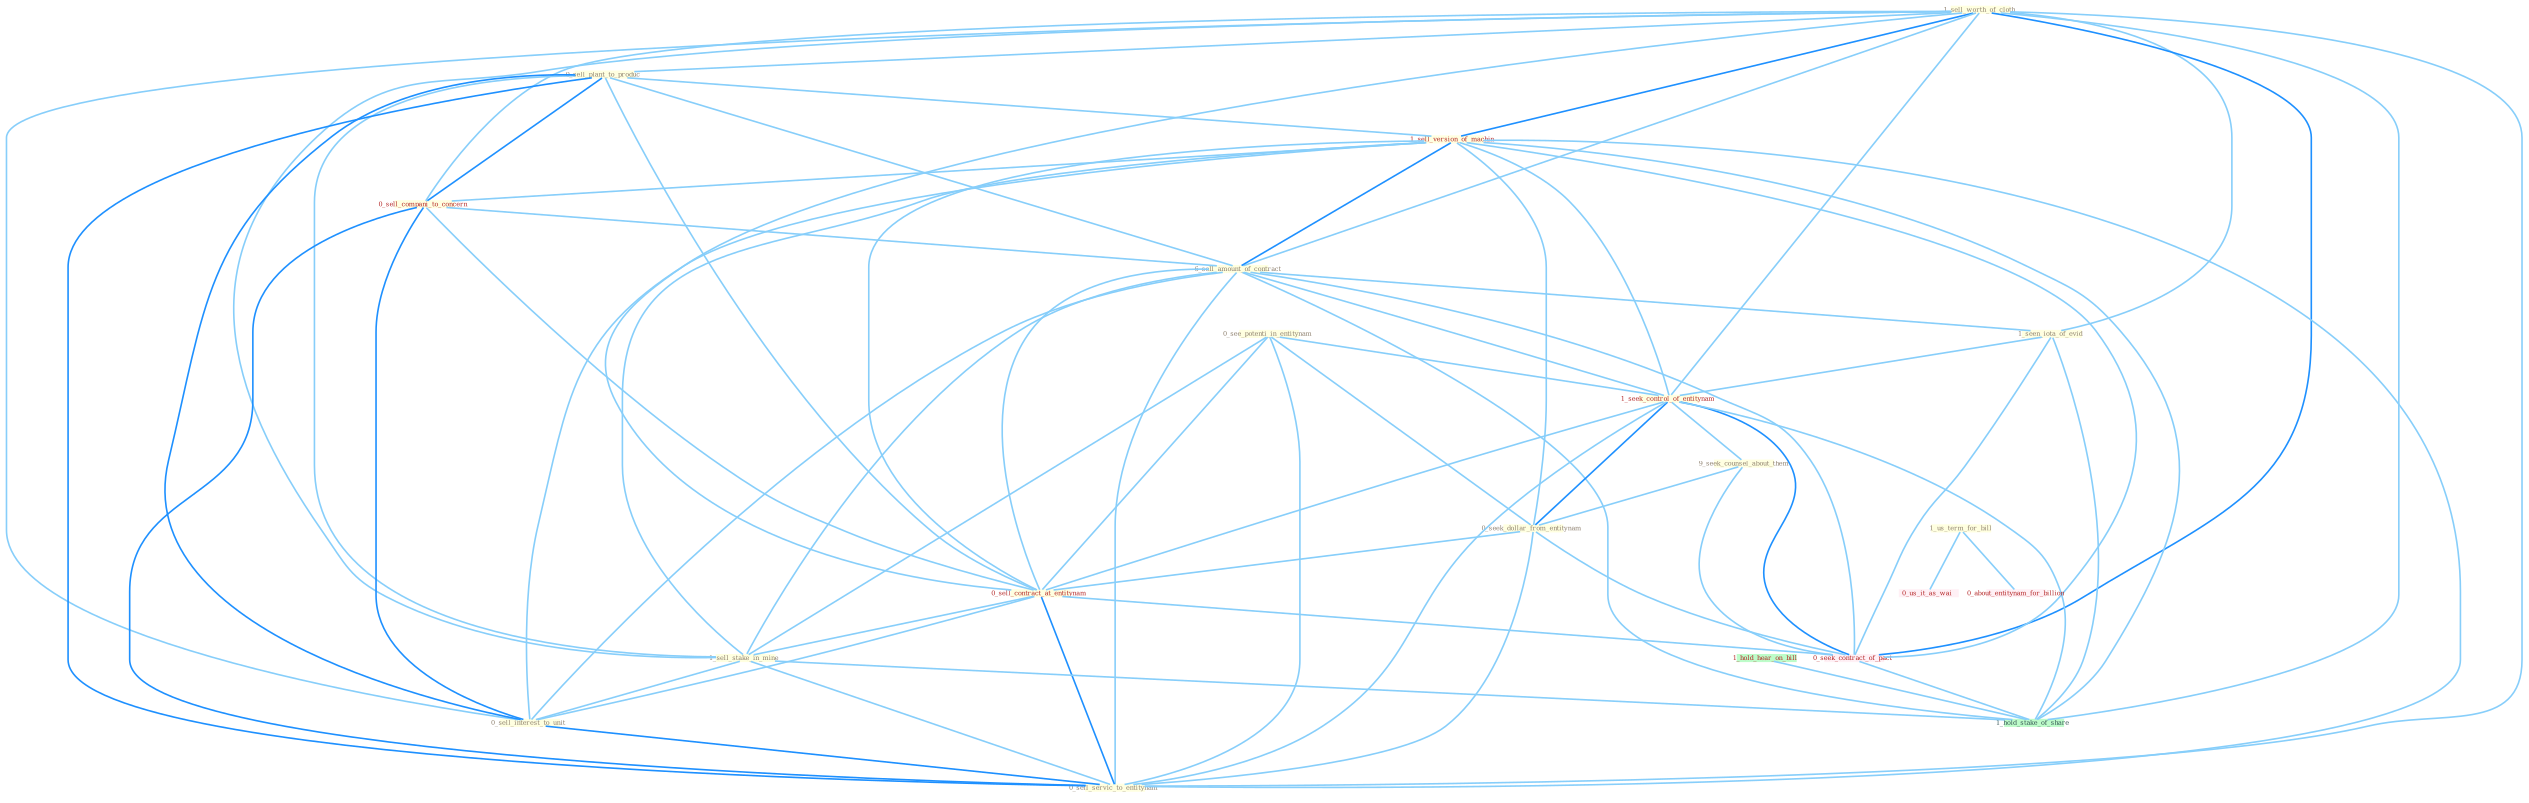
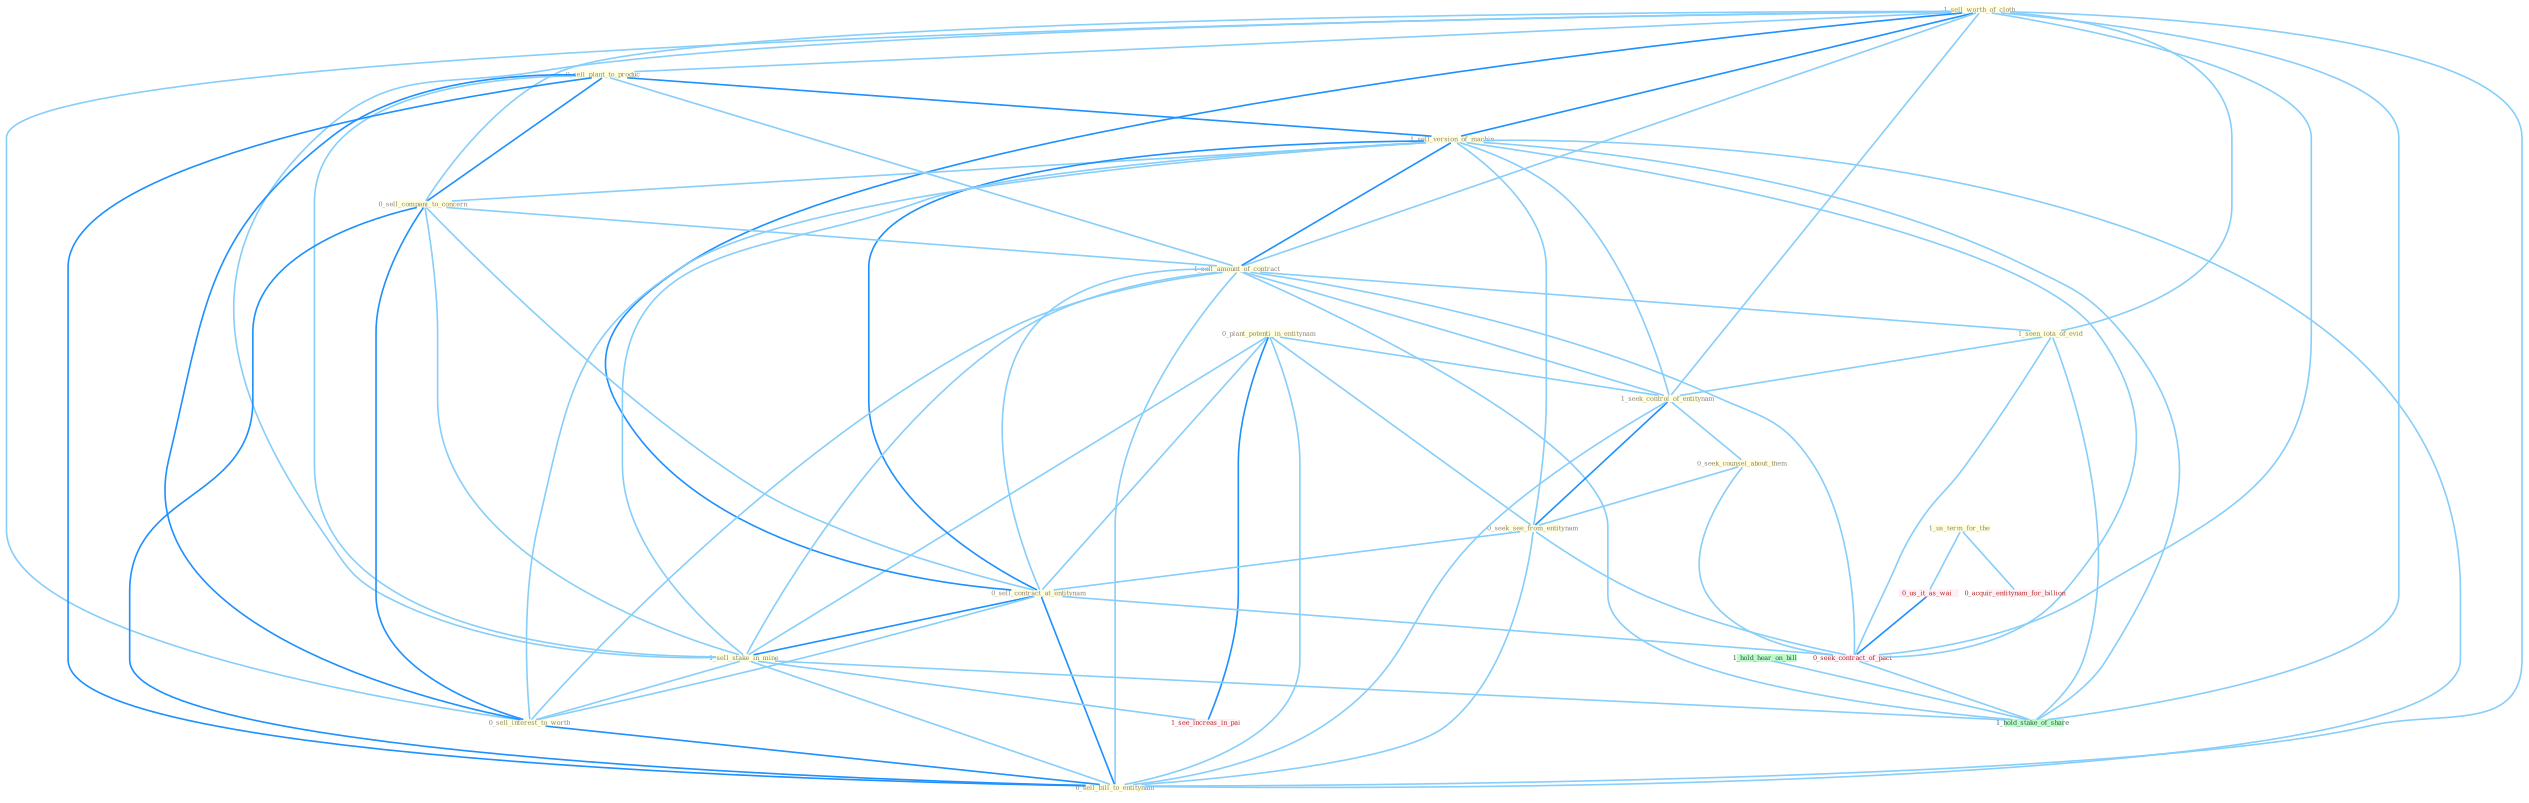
(1029, 107) -> (1029, 107)
(1454, 139) -> (1454, 139)
(1006, 154) -> (1006, 154)
(425, 204) -> (425, 204)
(913, 214) -> (913, 214)
(1238, 269) -> (1238, 269)
(1269, 334) -> (1269, 334)
(2310, 351) -> (2310, 351)
(783, 369) -> none
(1669, 399) -> (1669, 399)
(1744, 464) -> (1744, 464)
(1354, 493) -> none
(1963, 499) -> none
none -> (477, 504)
(1786, 517) -> (1892, 626)
(1533, 528) -> (1533, 528)
(1961, 528) -> (1961, 528)
(1041, 593) -> (1041, 593)
(2016, 593) -> (2016, 593)
(872, 630) -> (872, 630)
(1767, 658) -> (1767, 658)
(530, 723) -> (530, 723)
none -> (1208, 723)
(1115, 788) -> (1115, 788)
